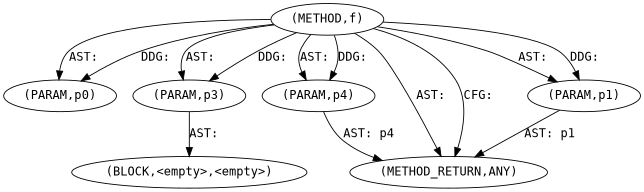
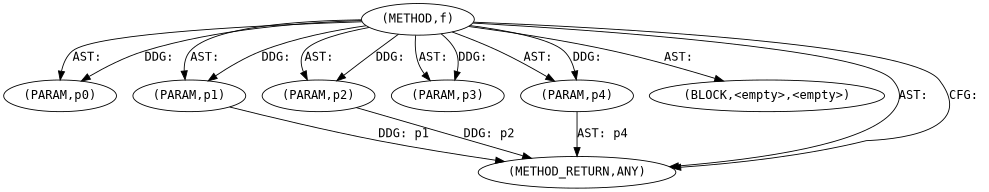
none -> (319, 96)
(189, 130) -> (593, 47)
(550, 134) -> (404, 134)
